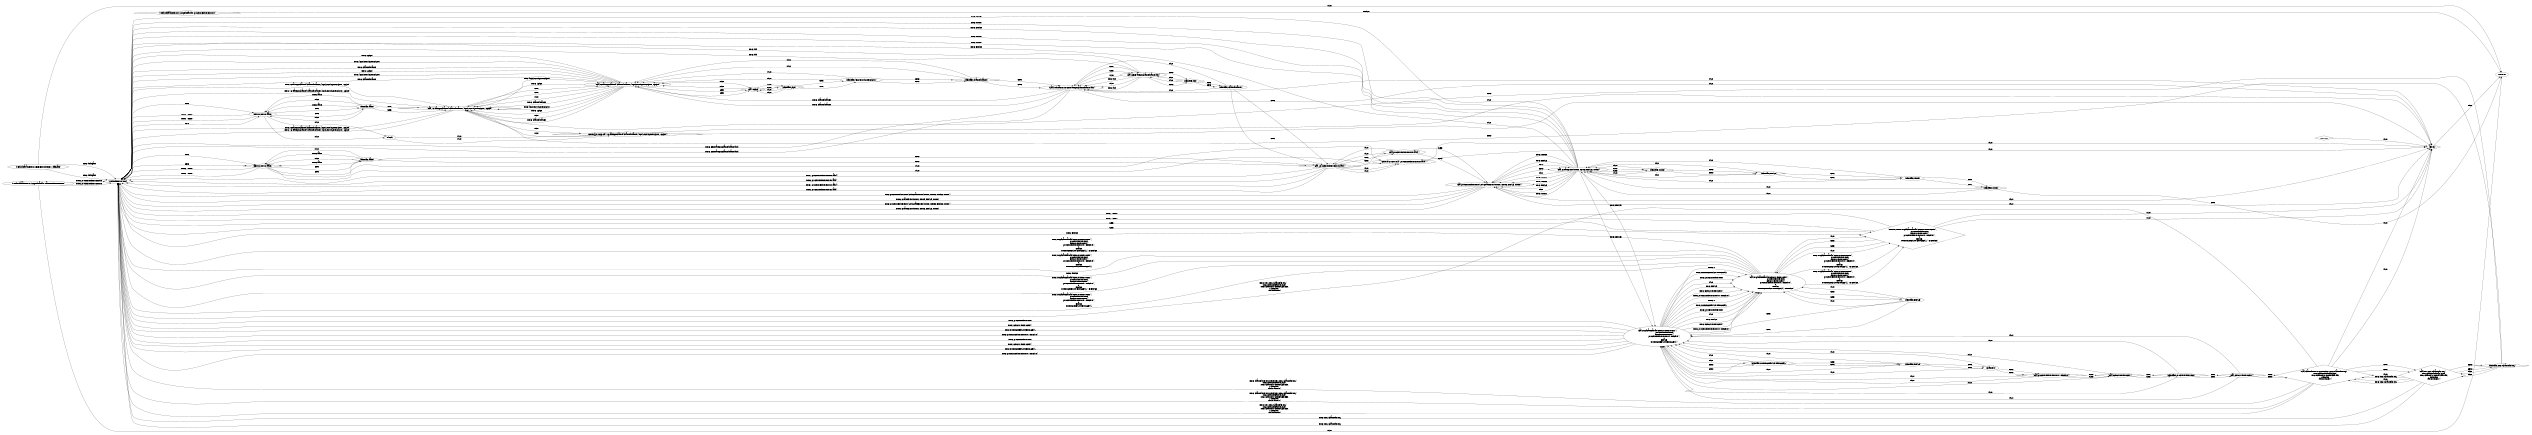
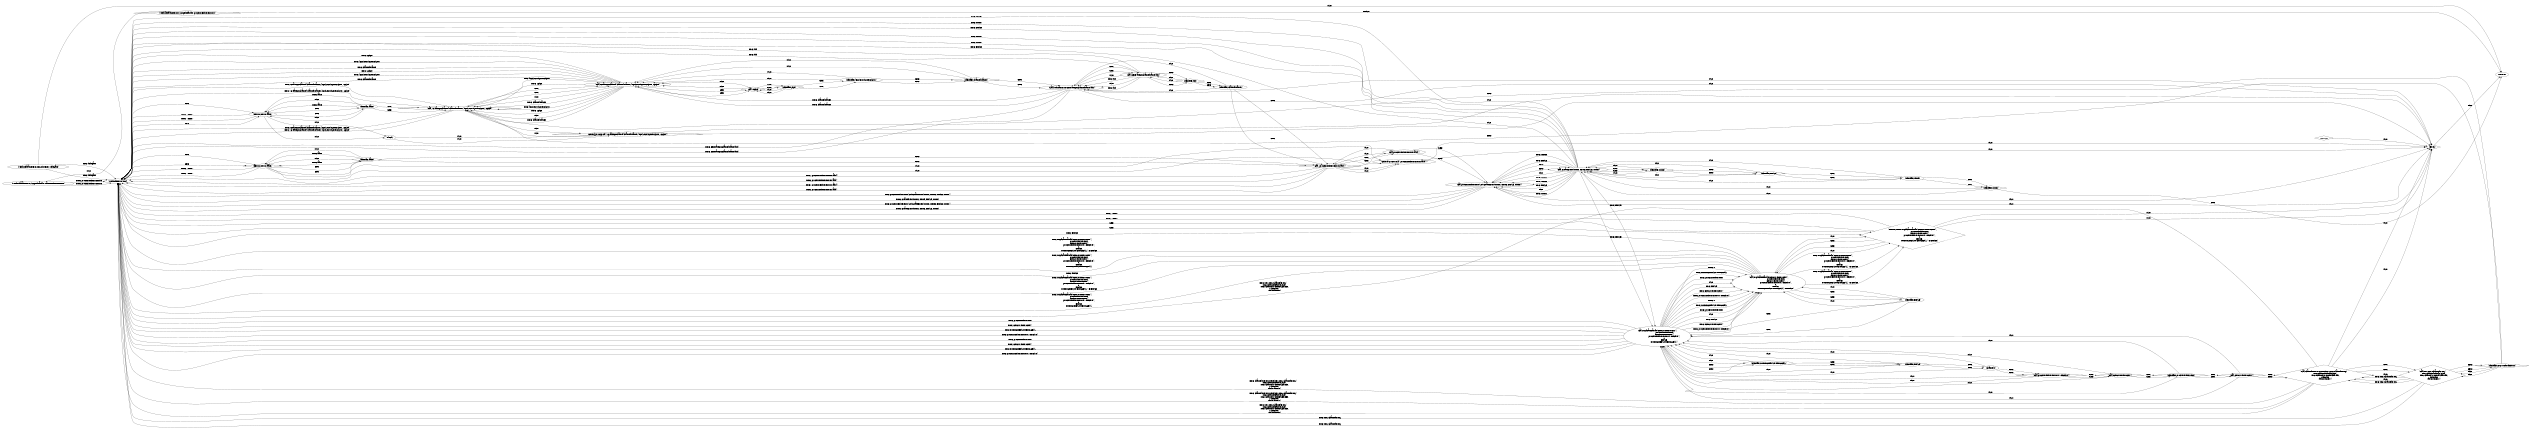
(38, 167) -> (38, 167)
(2502, 366) -> (2502, 366)
(1329, 431) -> (120, 106)
